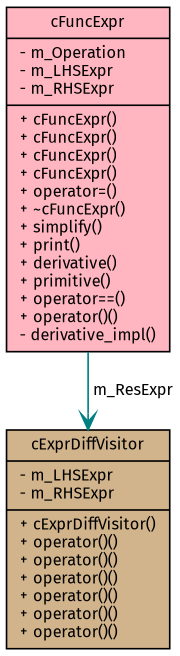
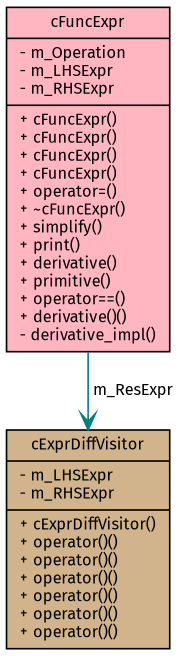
(69, 317) -> (73, 317)
